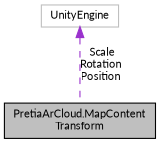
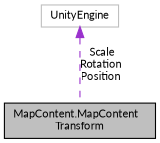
(80, 121) -> (80, 121)
